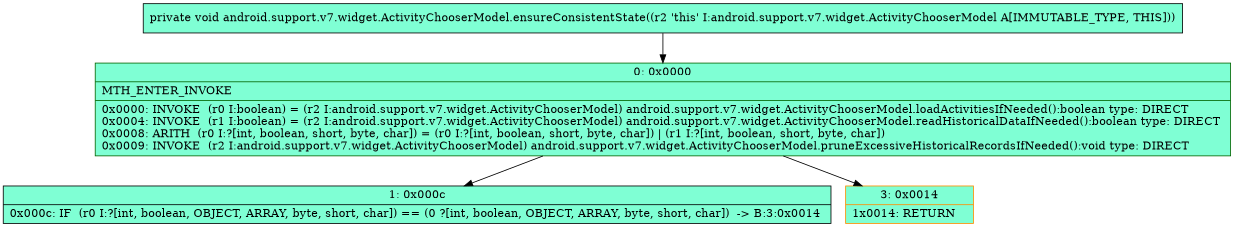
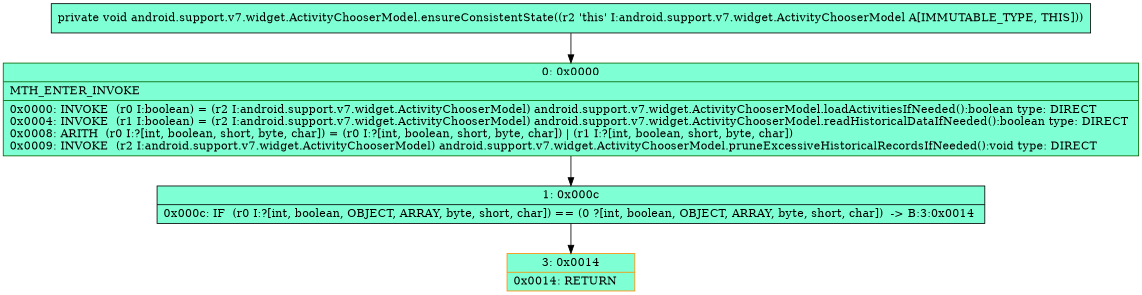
(819, 169) -> (571, 234)
(910, 214) -> (571, 281)
